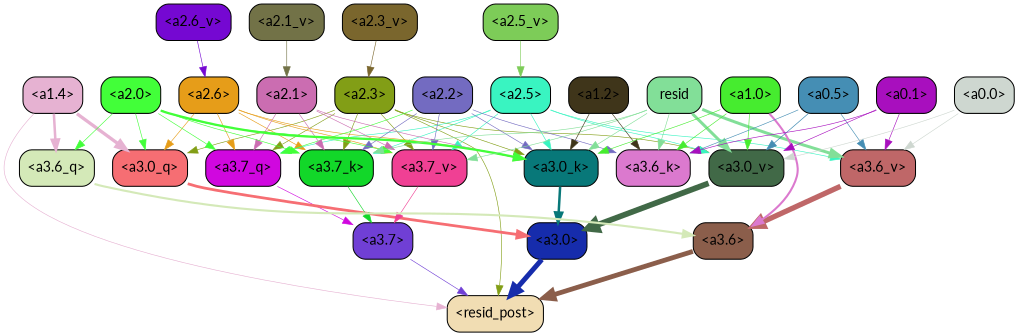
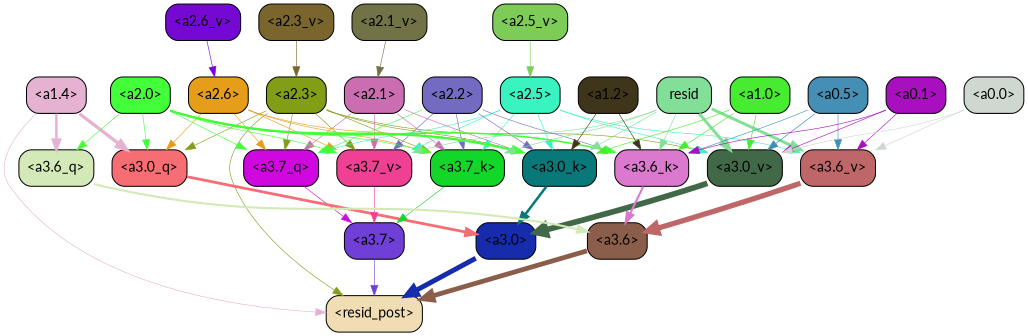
none -> (387, 134)
(798, 170) -> (638, 198)
